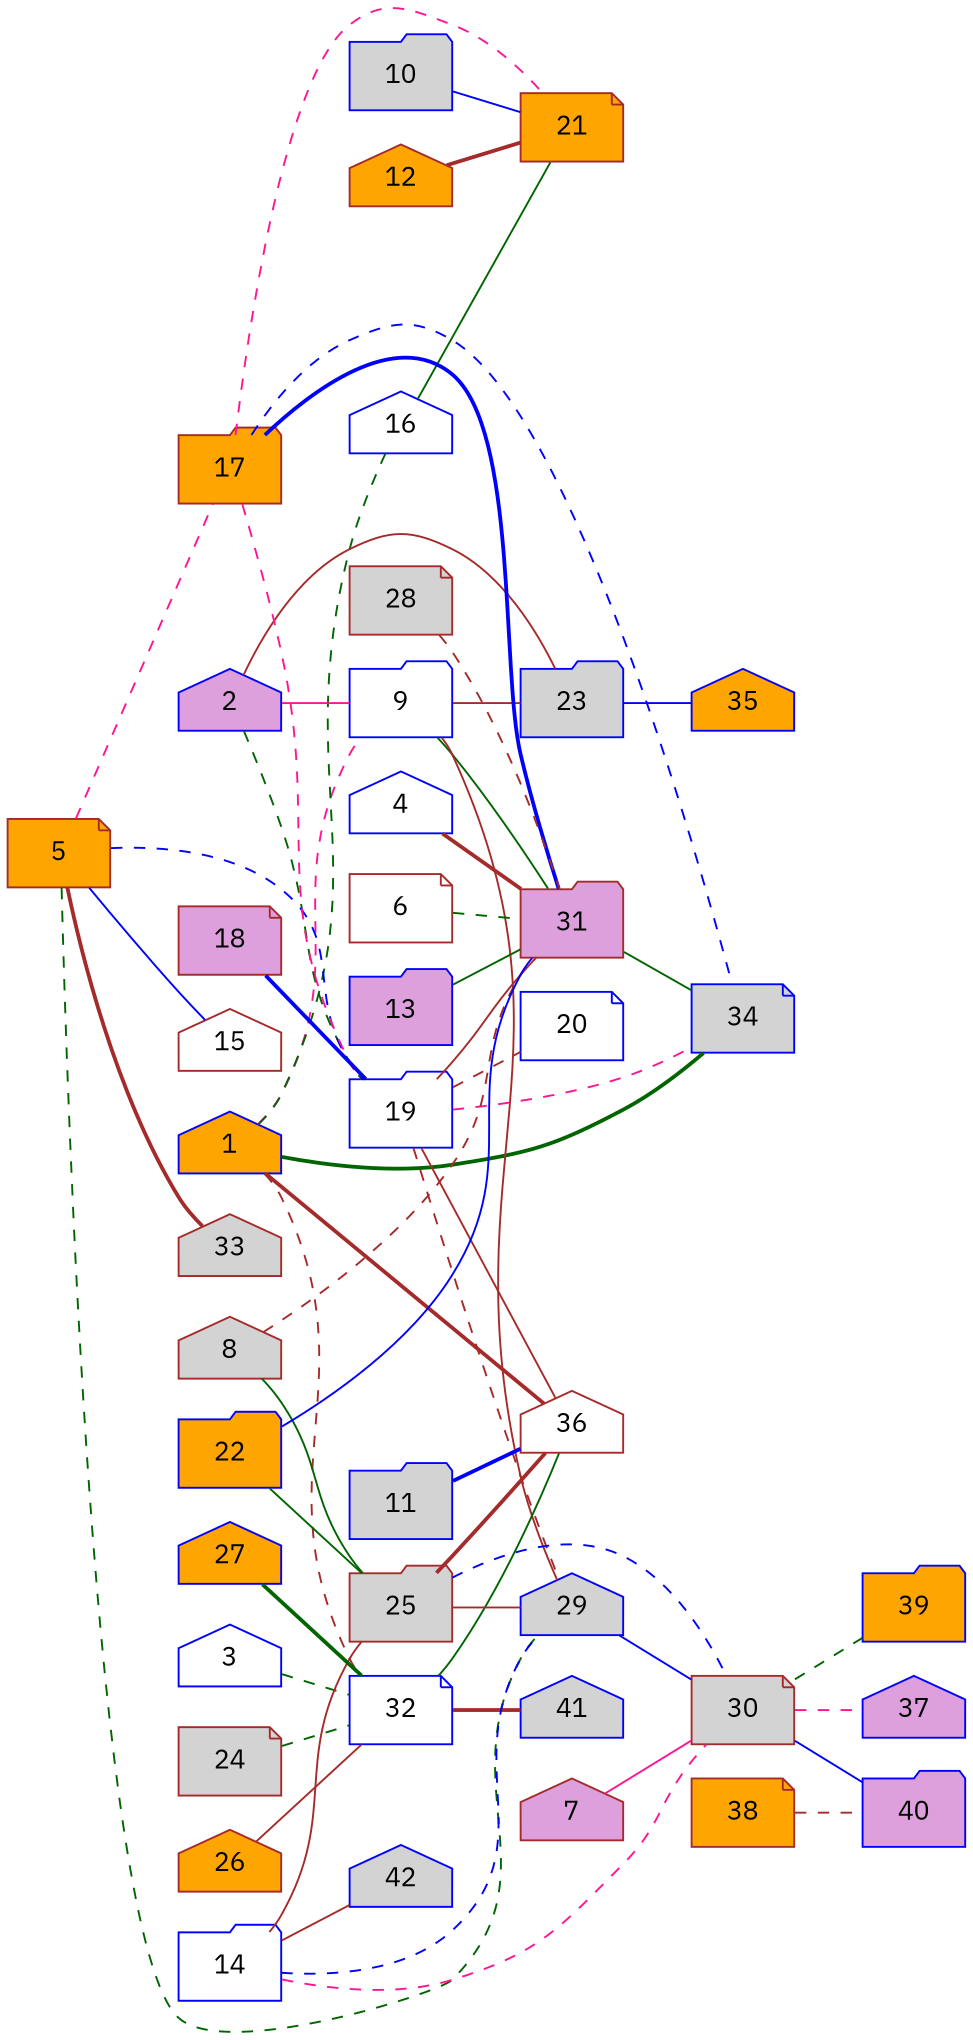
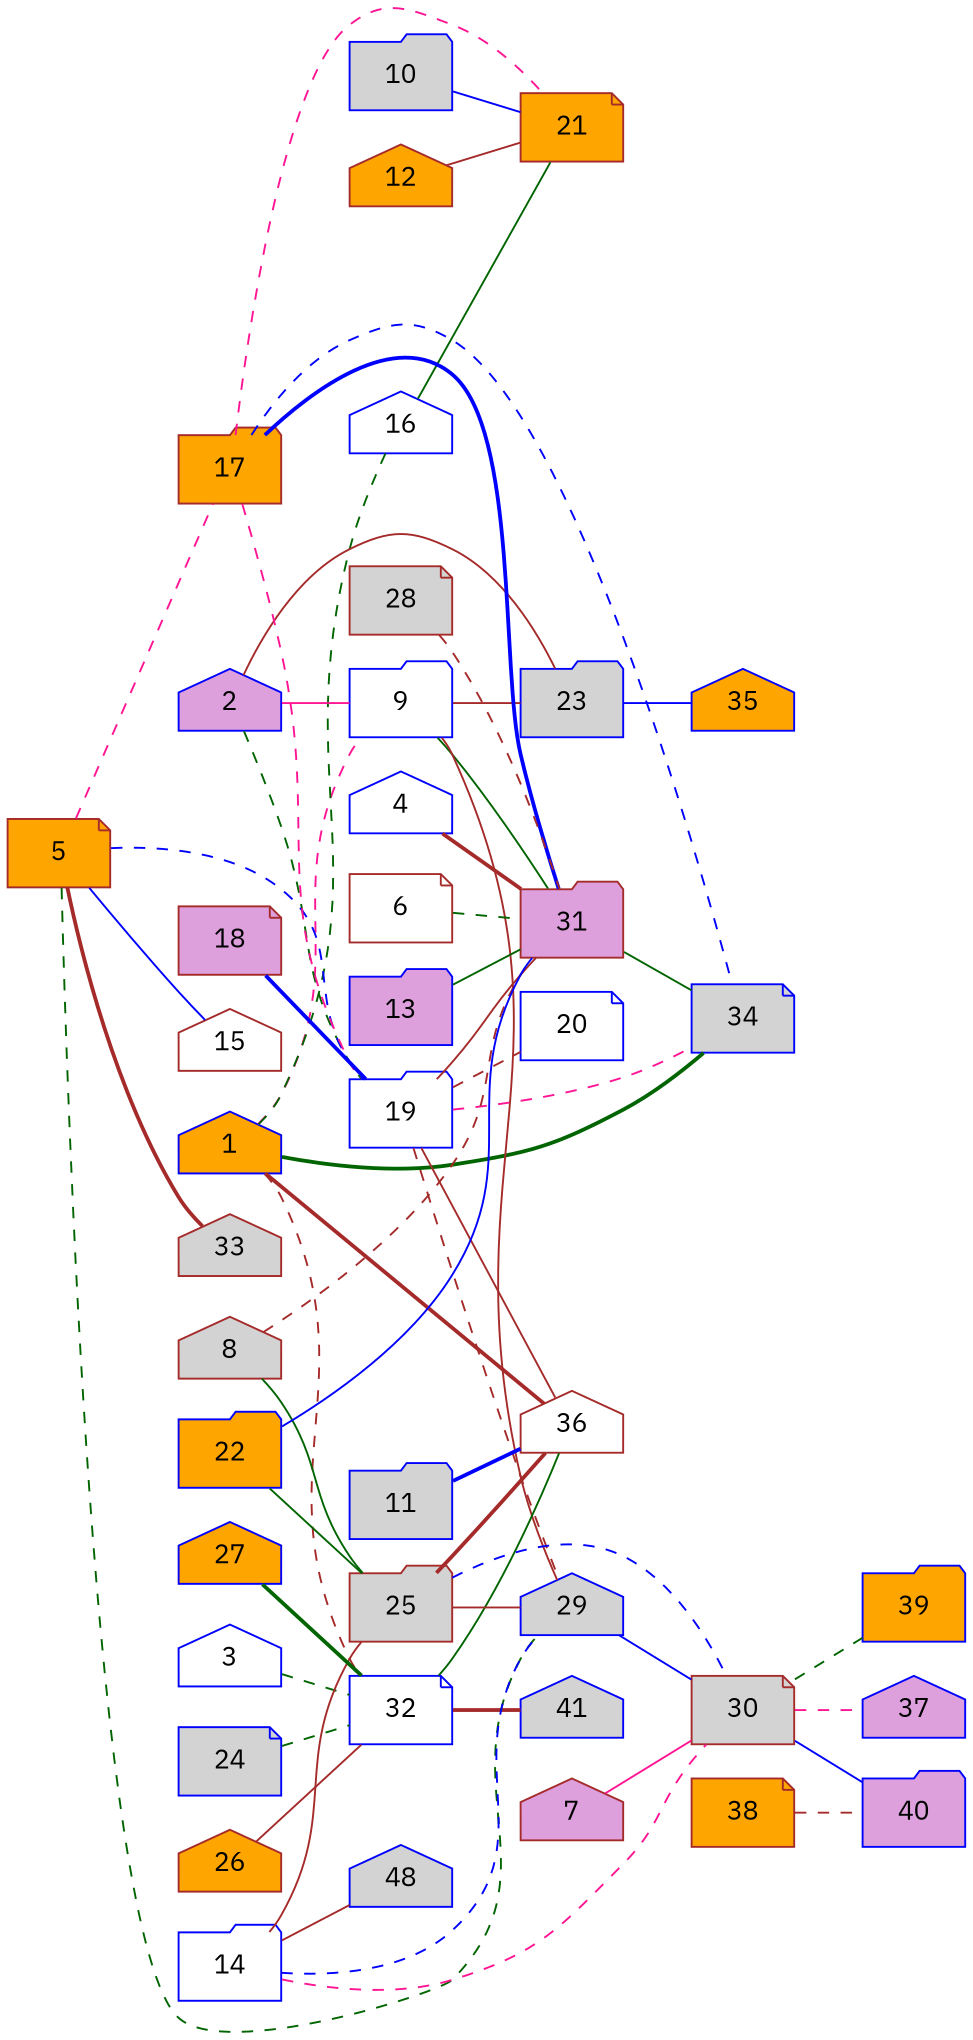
(484, 154) -> (484, 154)
(230, 1761) -> (230, 1761)
(401, 1879) -> (401, 1879)
